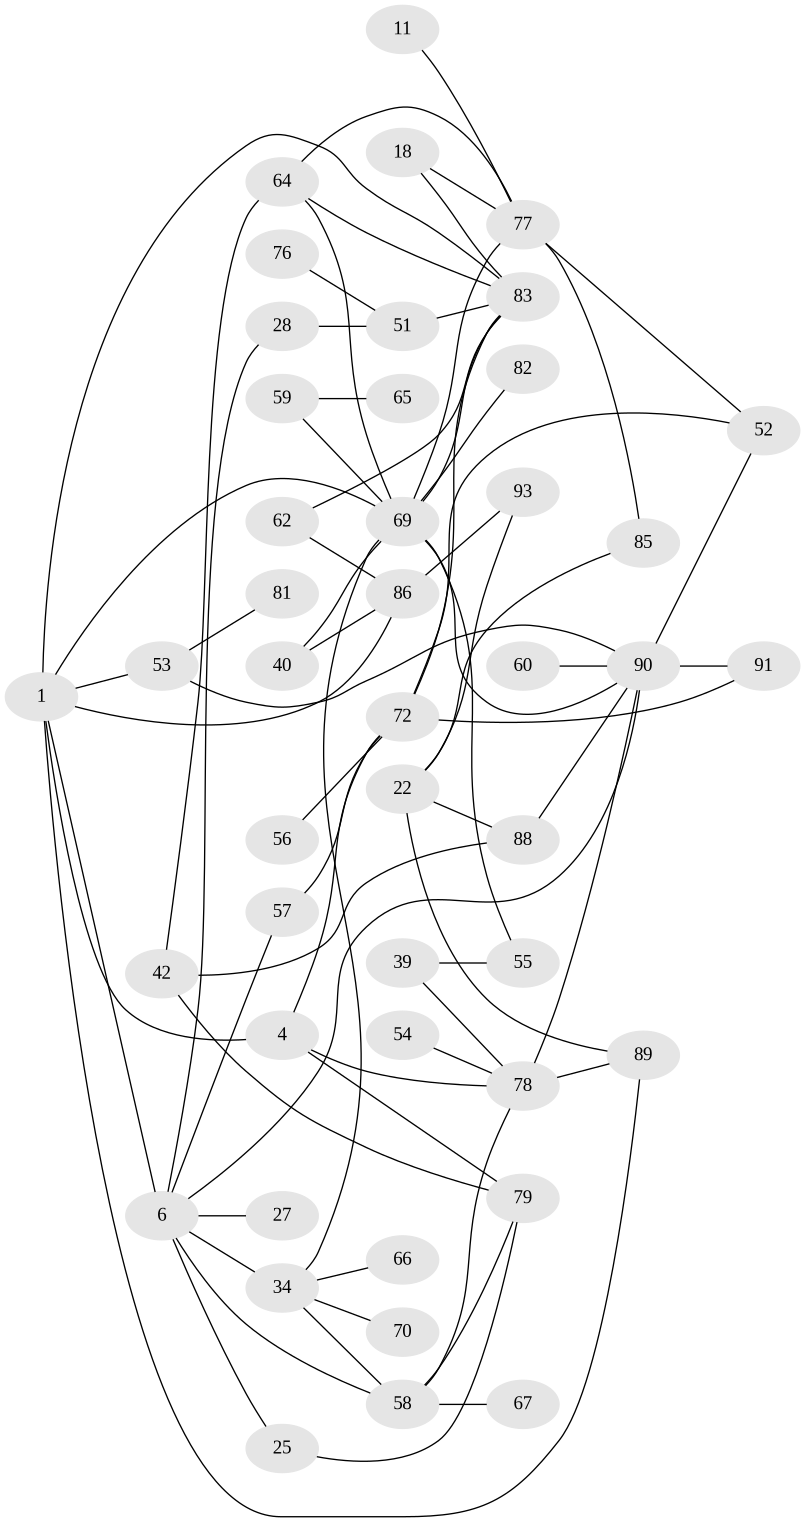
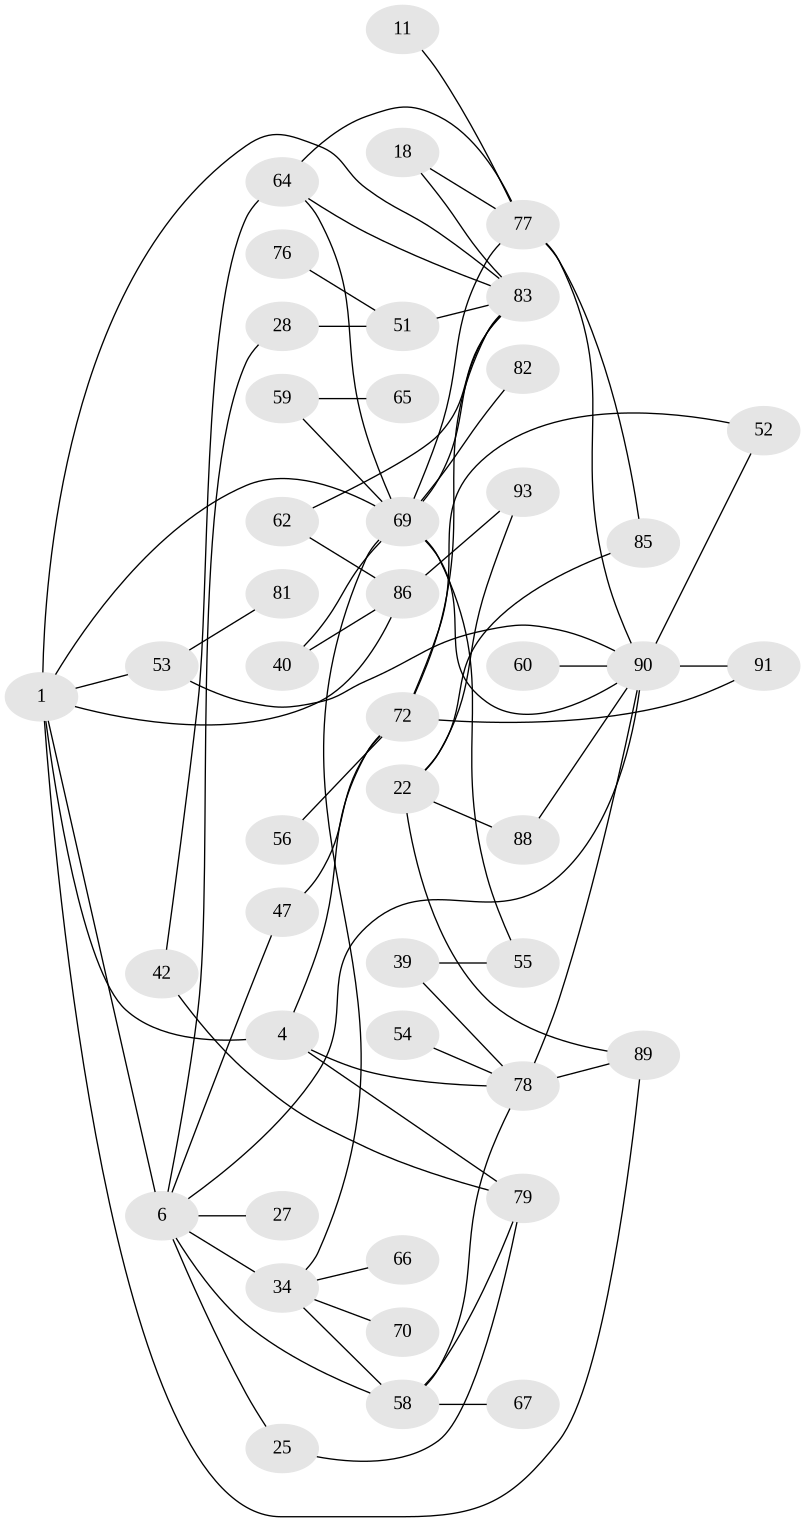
(643, 328) -> (592, 441)
(282, 912) -> (282, 912)
(337, 930) -> none
